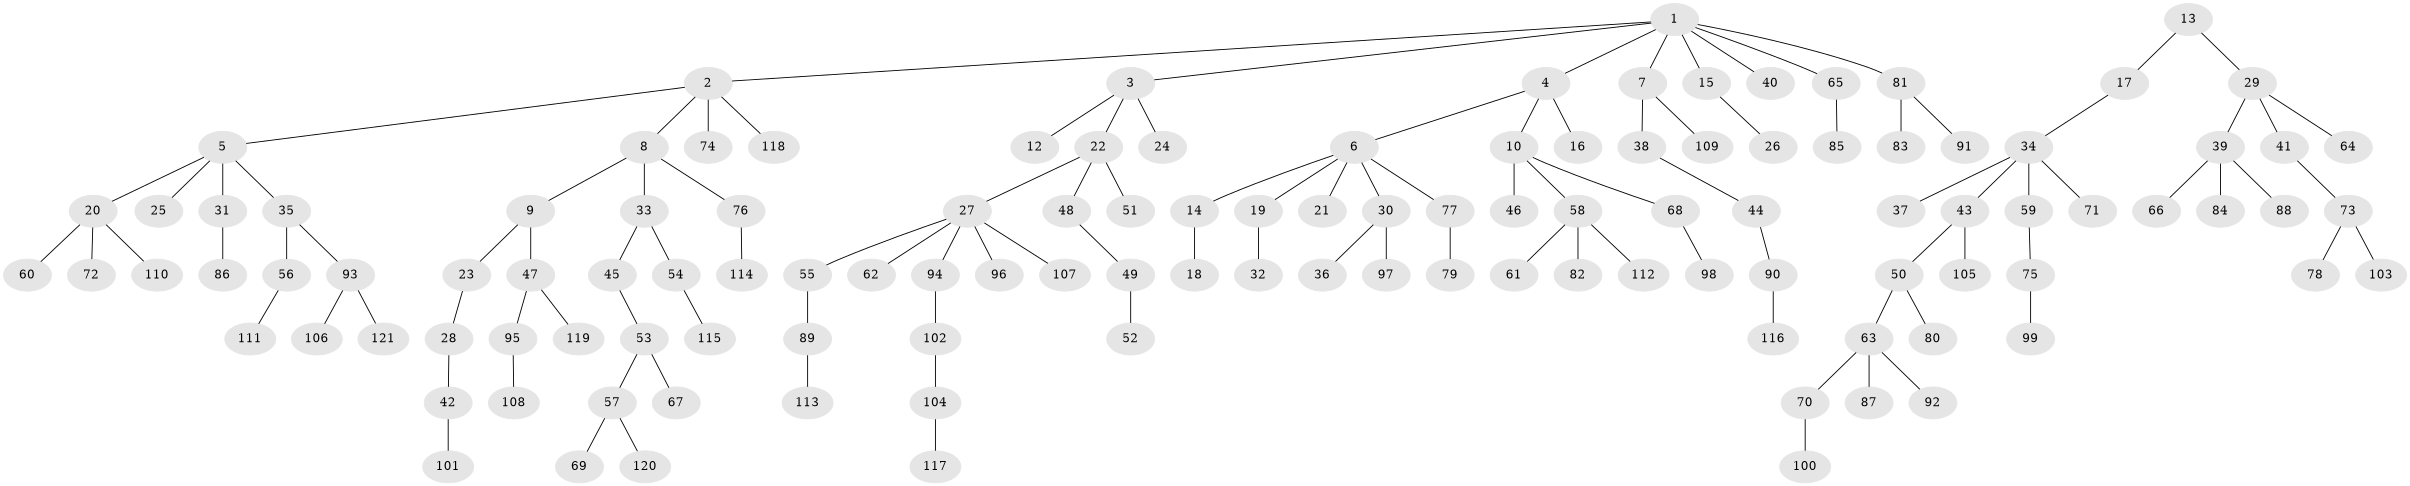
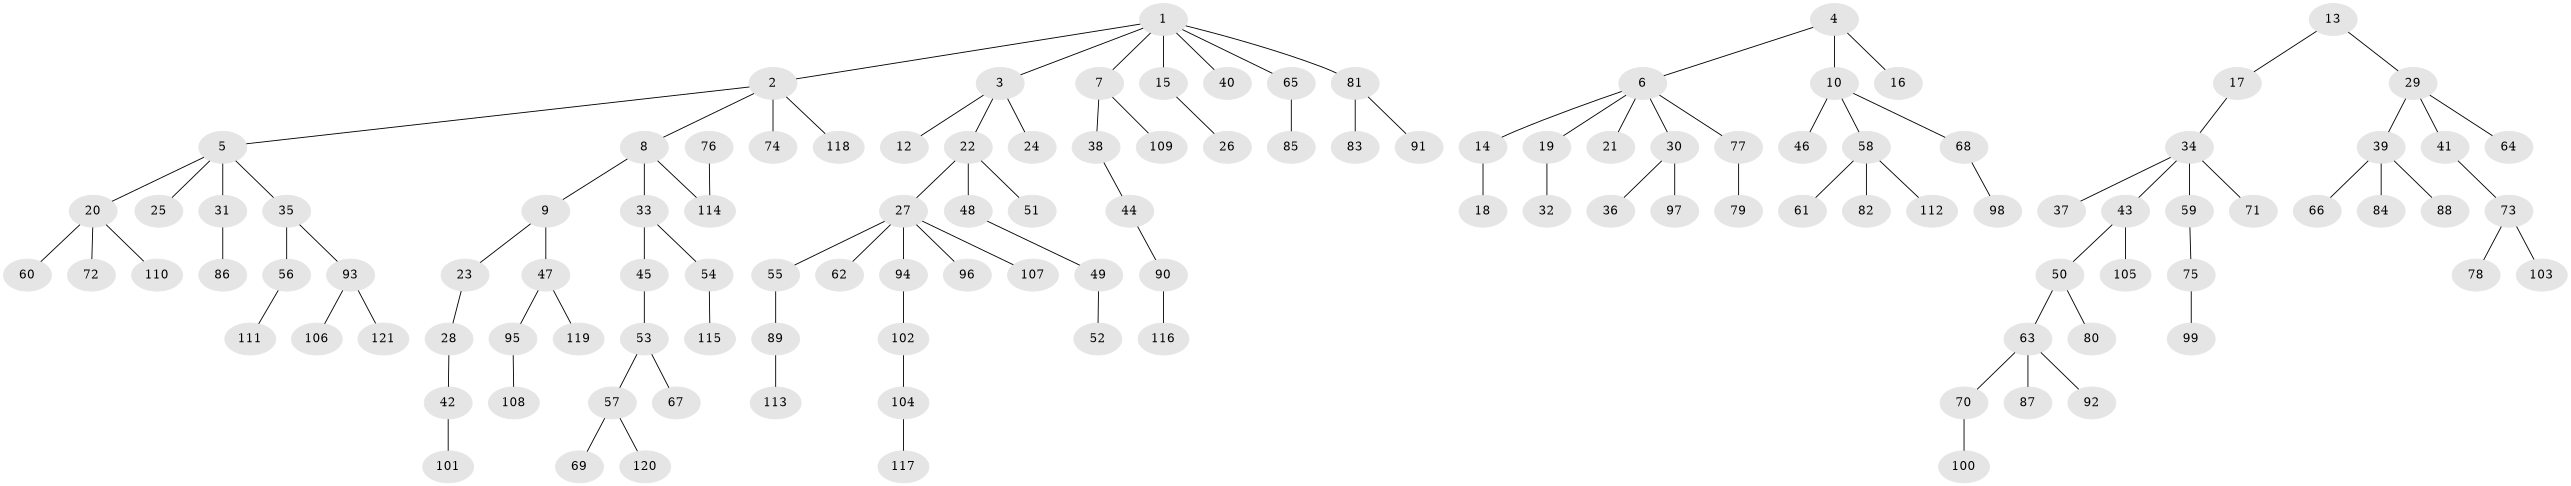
(1610, 51) -> none
(693, 179) -> (677, 179)
